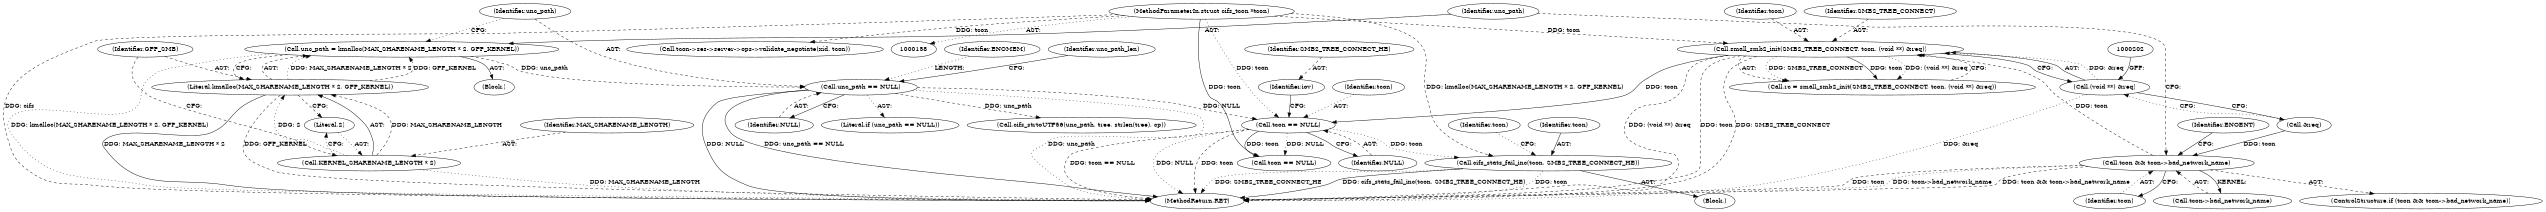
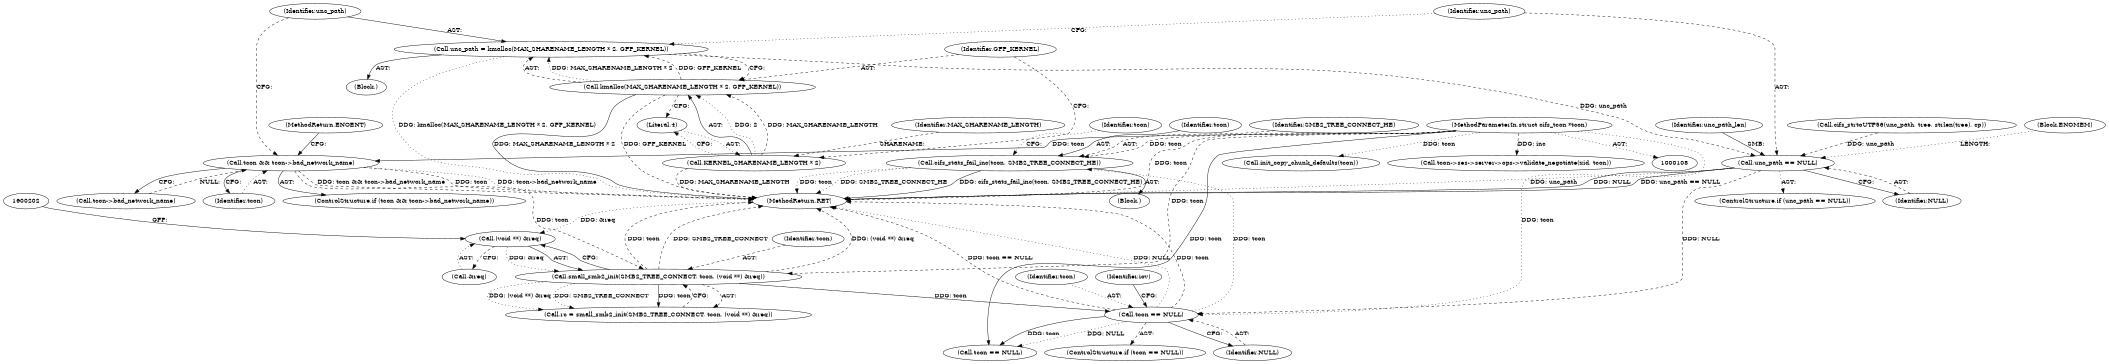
(1880, 11) -> none
(972, 30) -> (1532, 144)
(145, 49) -> (1000, 49)
(914, 49) -> (1675, 163)
(992, 49) -> (2065, 125)
(2130, 49) -> (26, 201)
(1312, 67) -> (1129, 140)
(1018, 68) -> (1757, 144)
(290, 87) -> (683, 87)
(1525, 87) -> (1166, 144)
(966, 105) -> (1841, 144)
(2209, 105) -> (483, 254)
(20, 106) -> (1171, 163)
(2189, 106) -> (468, 258)
(329, 125) -> (662, 125)
(890, 125) -> (1785, 201)
(2223, 125) -> (326, 125)
(2241, 143) -> (973, 149)
(511, 144) -> (903, 144)
none -> (1301, 163)
(2203, 182) -> (211, 182)
(2233, 182) -> (168, 182)
(2290, 182) -> (292, 190)
(601, 186) -> (703, 192)
(1738, 187) -> (646, 207)
none -> (1125, 353)
